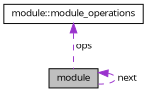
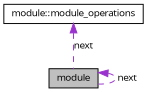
(83, 46) -> (83, 46)
